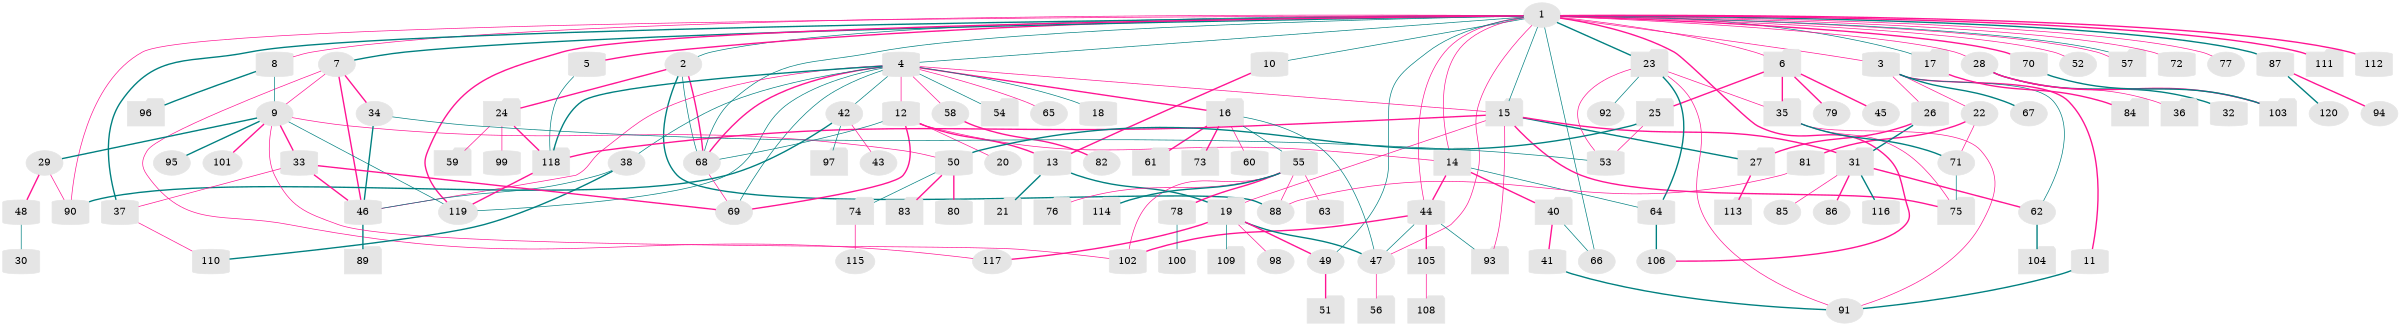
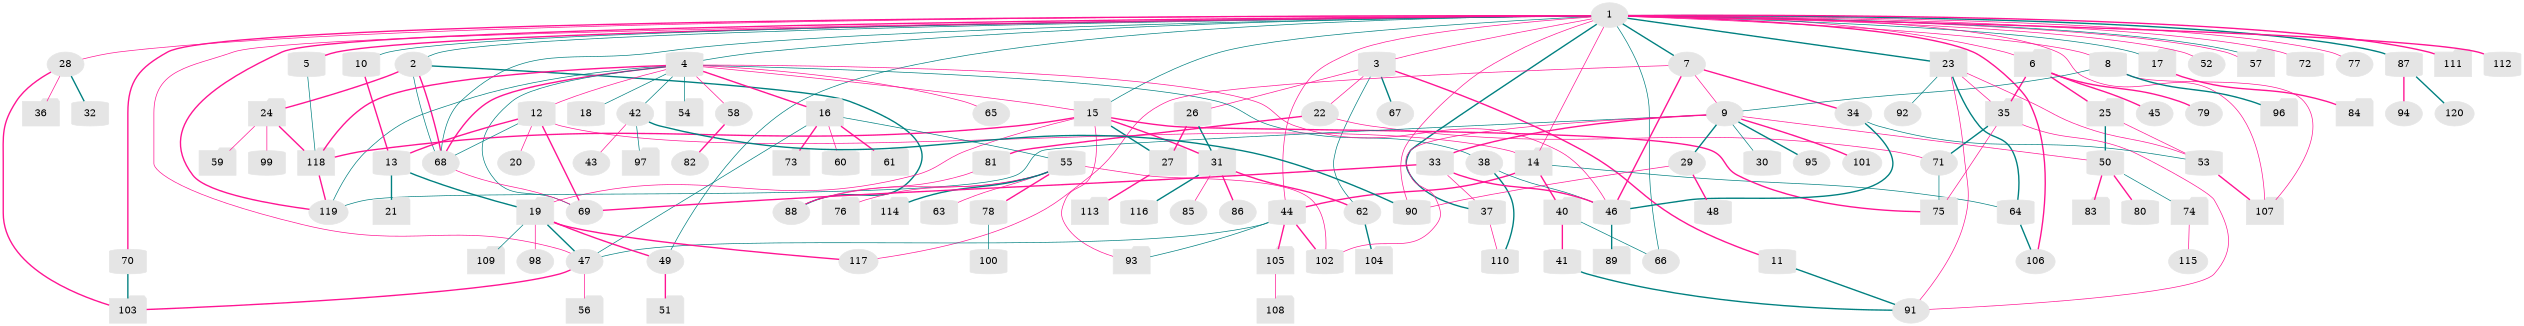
(702, 80) -> (483, 78)
none -> (2265, 212)
(21, 237) -> (1740, 134)
none -> (360, 298)
